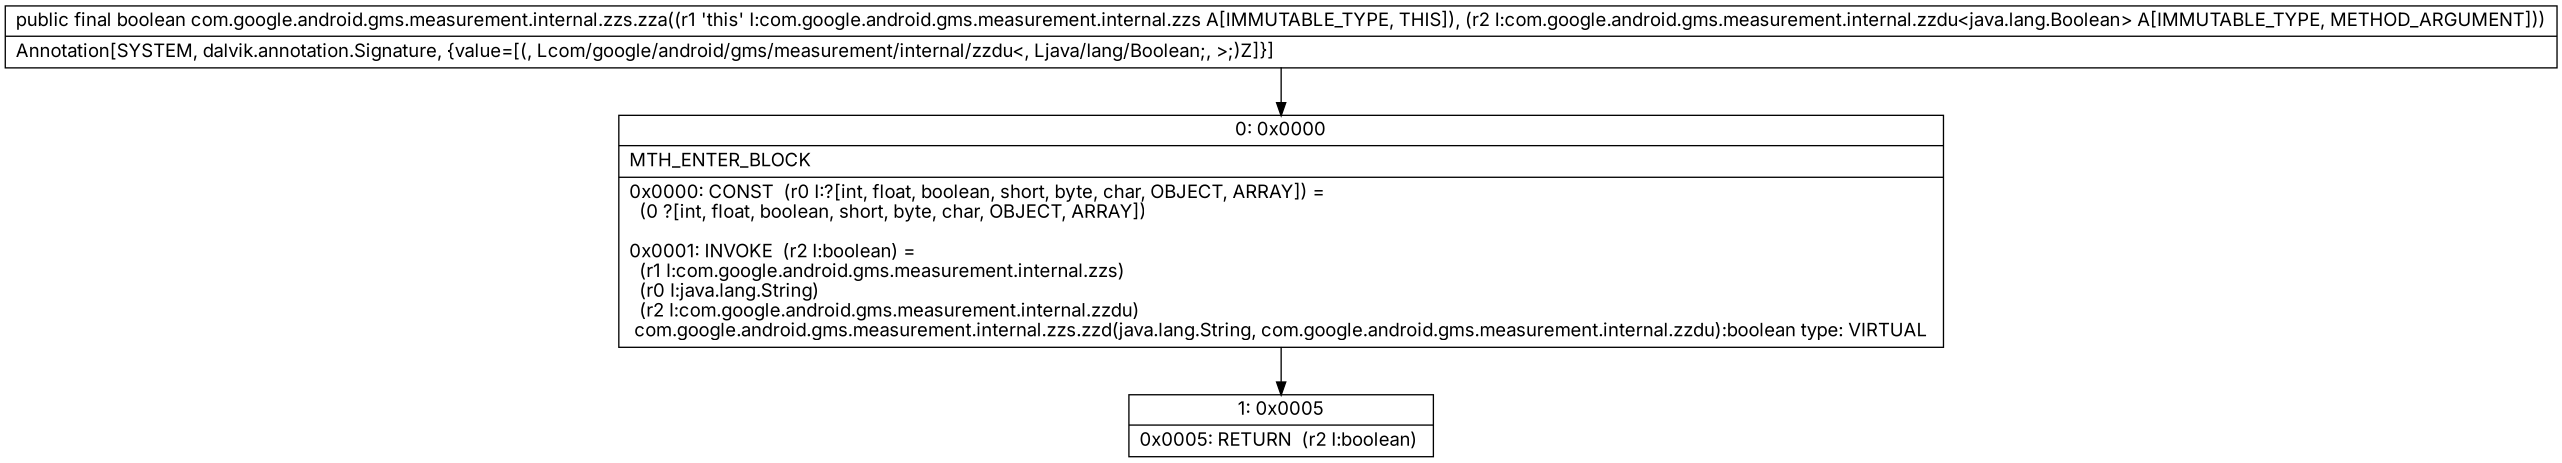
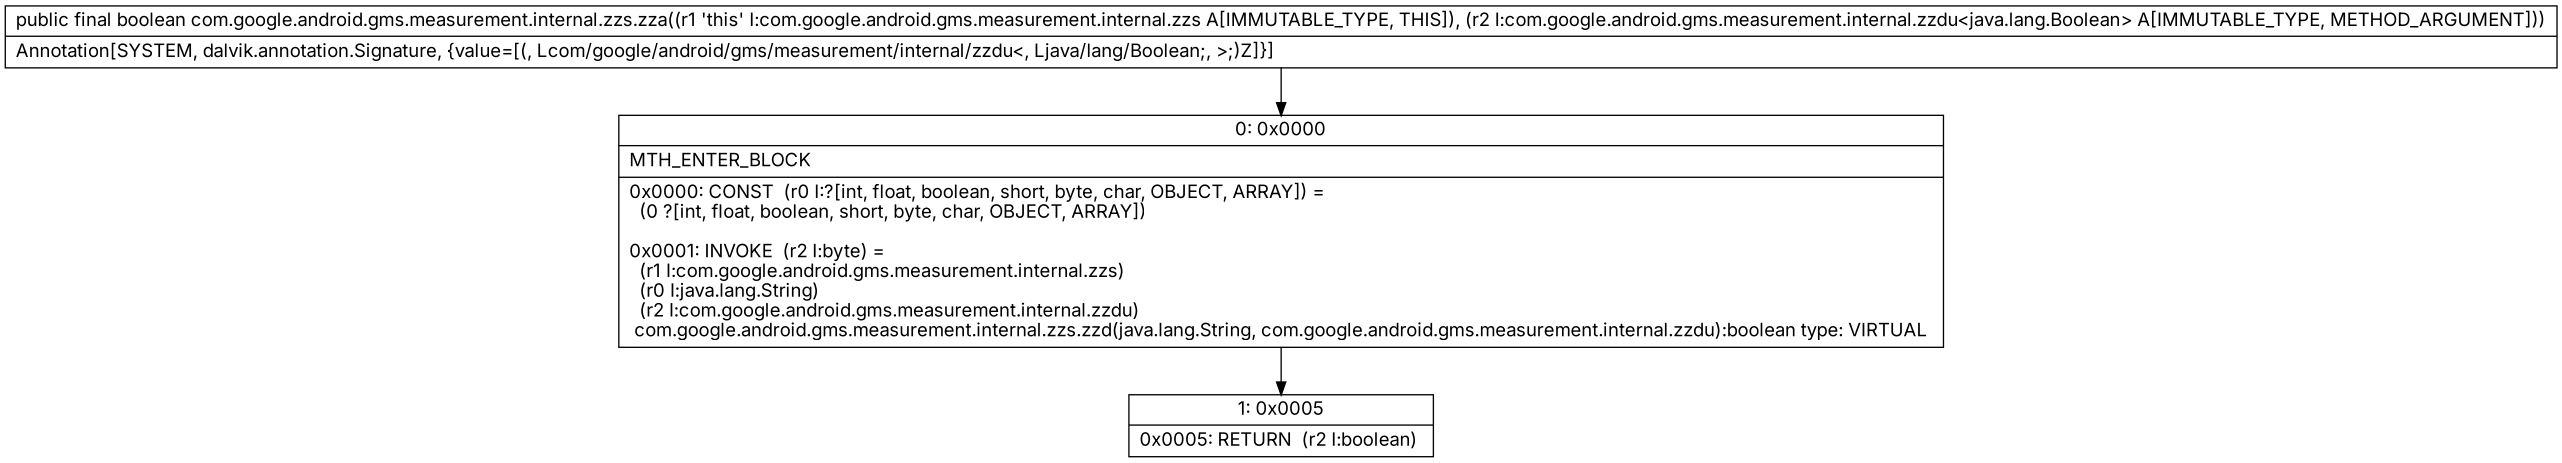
(775, 252) -> (760, 252)
